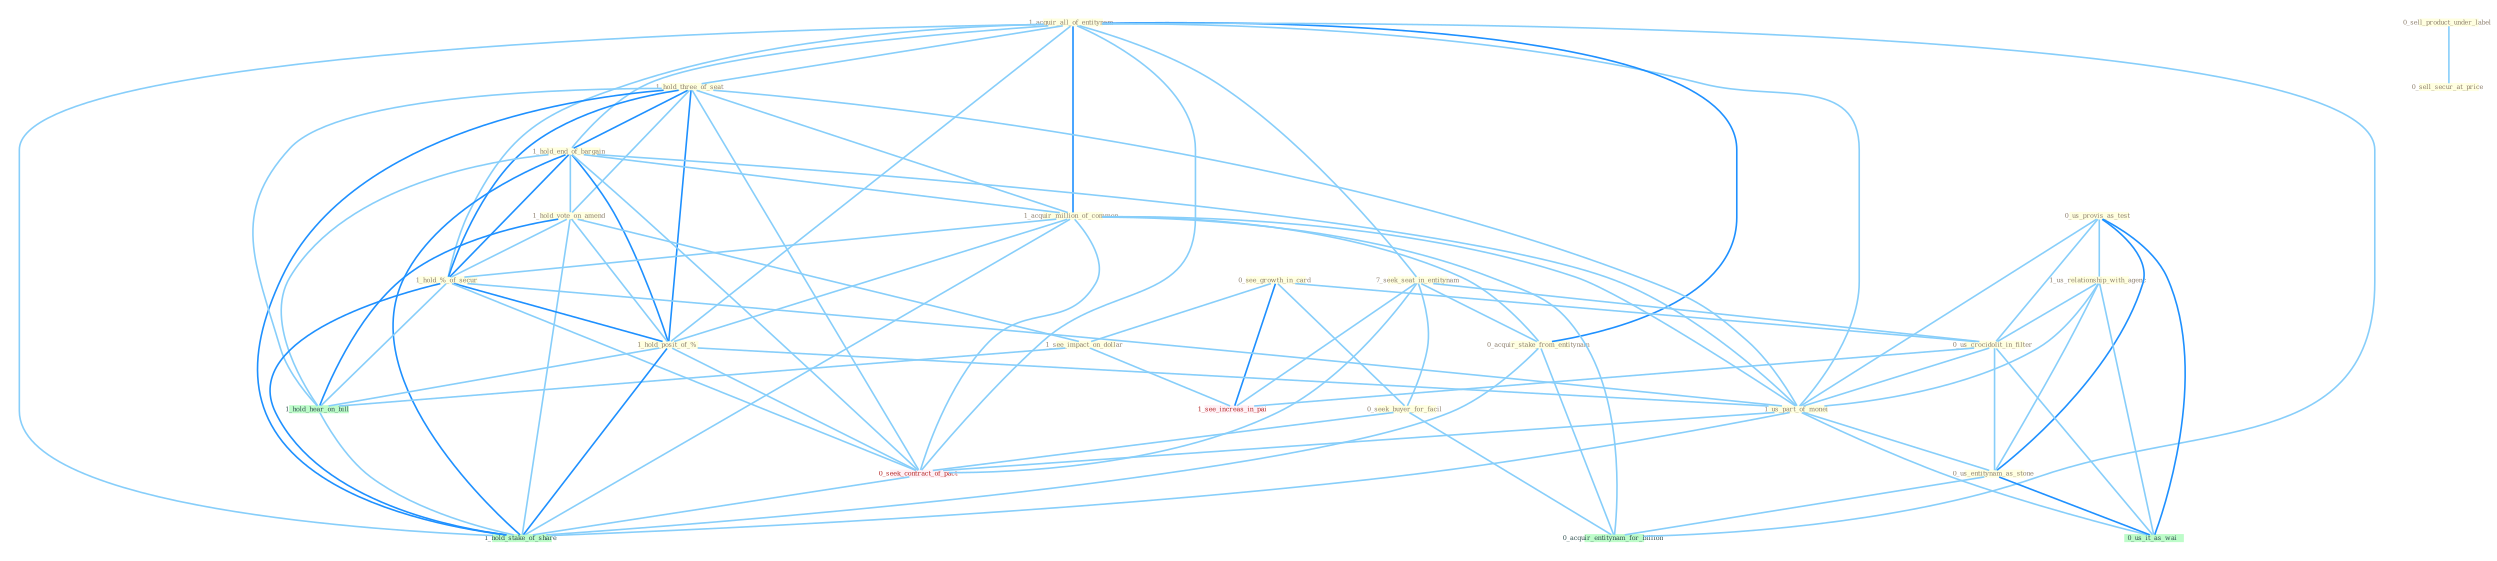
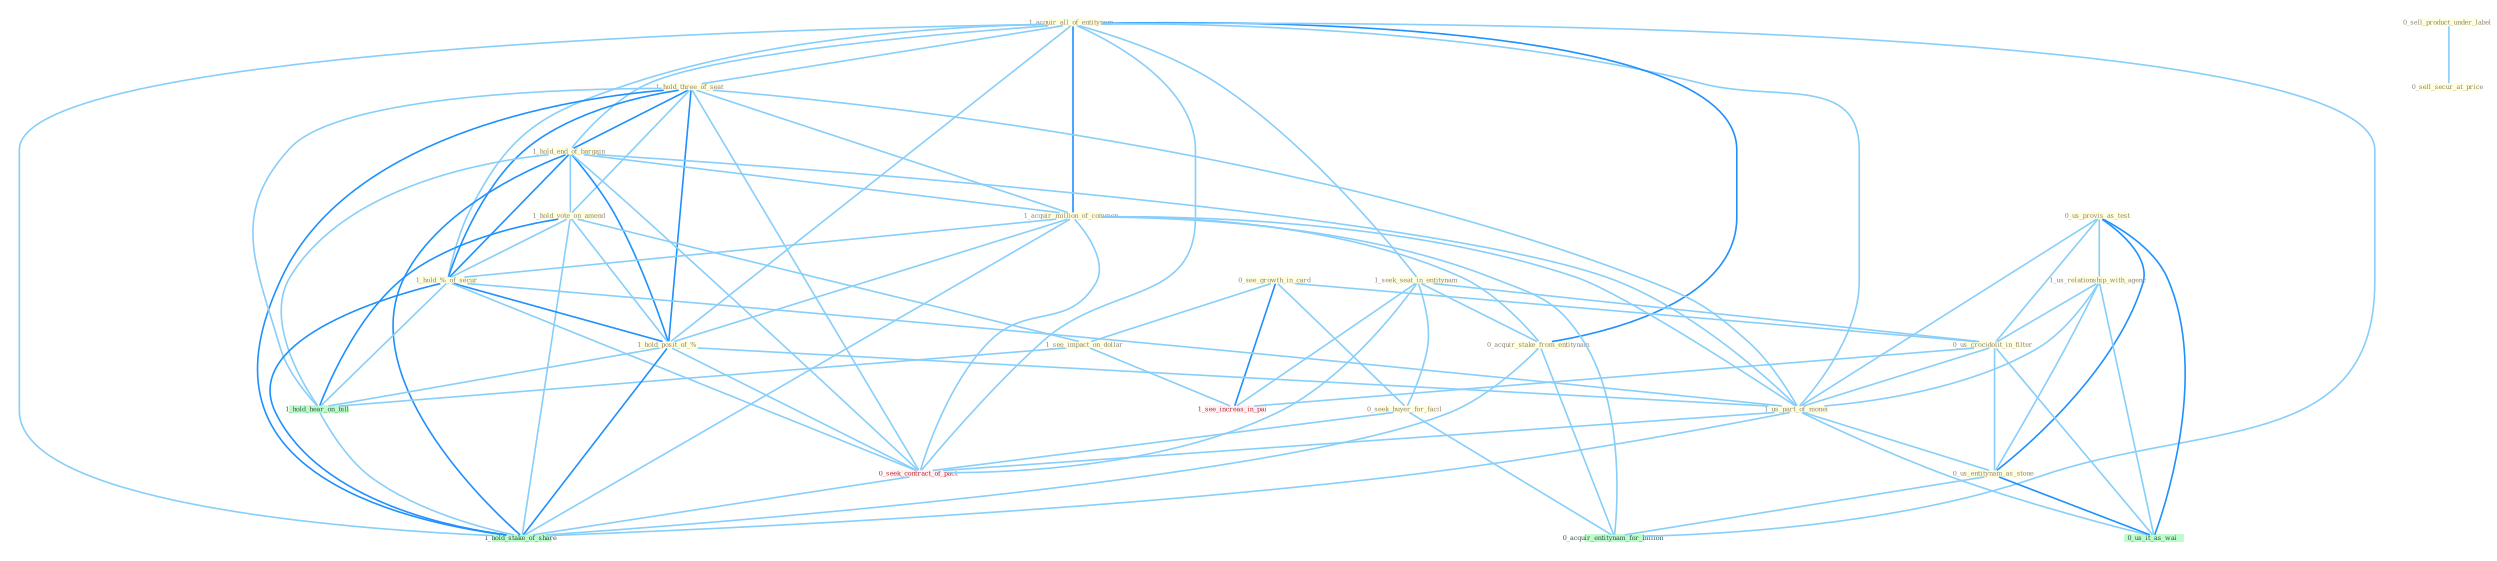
(1418, 280) -> (1418, 280)
